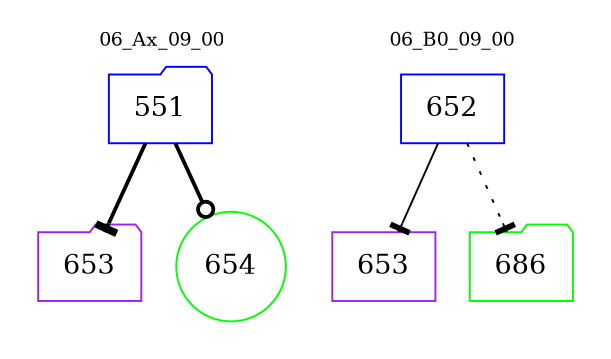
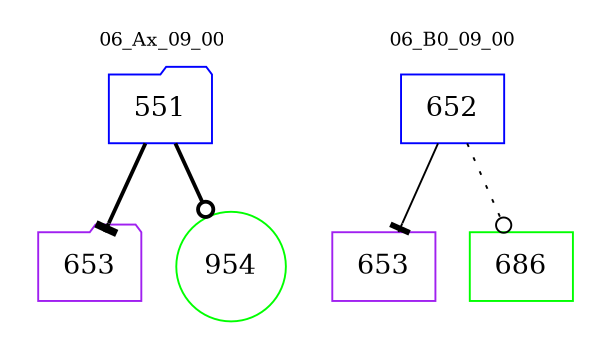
(485, 183) -> (484, 181)
(231, 267) -> (231, 267)
(521, 267) -> (521, 267)
